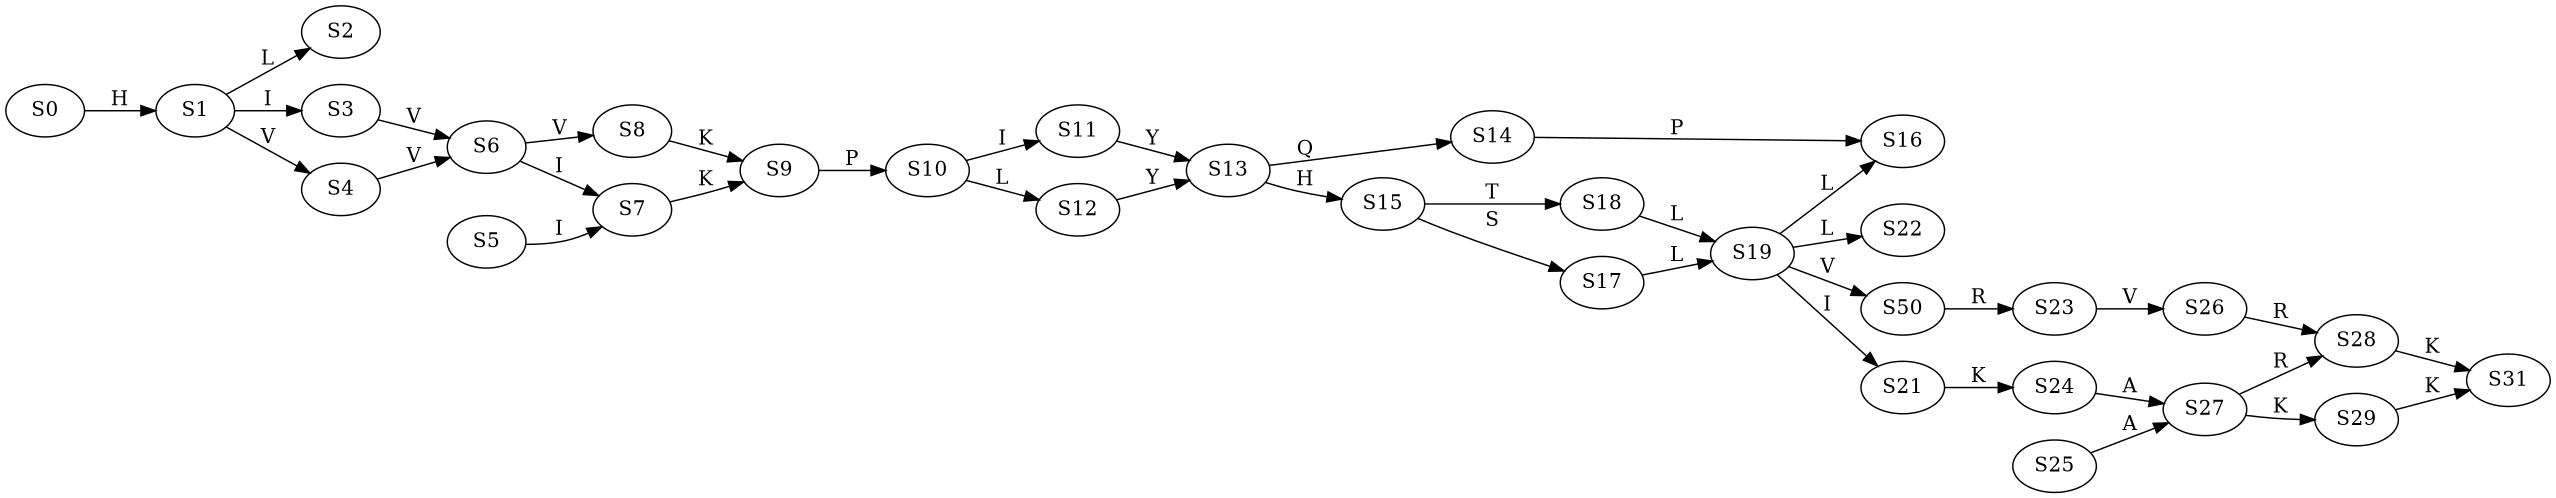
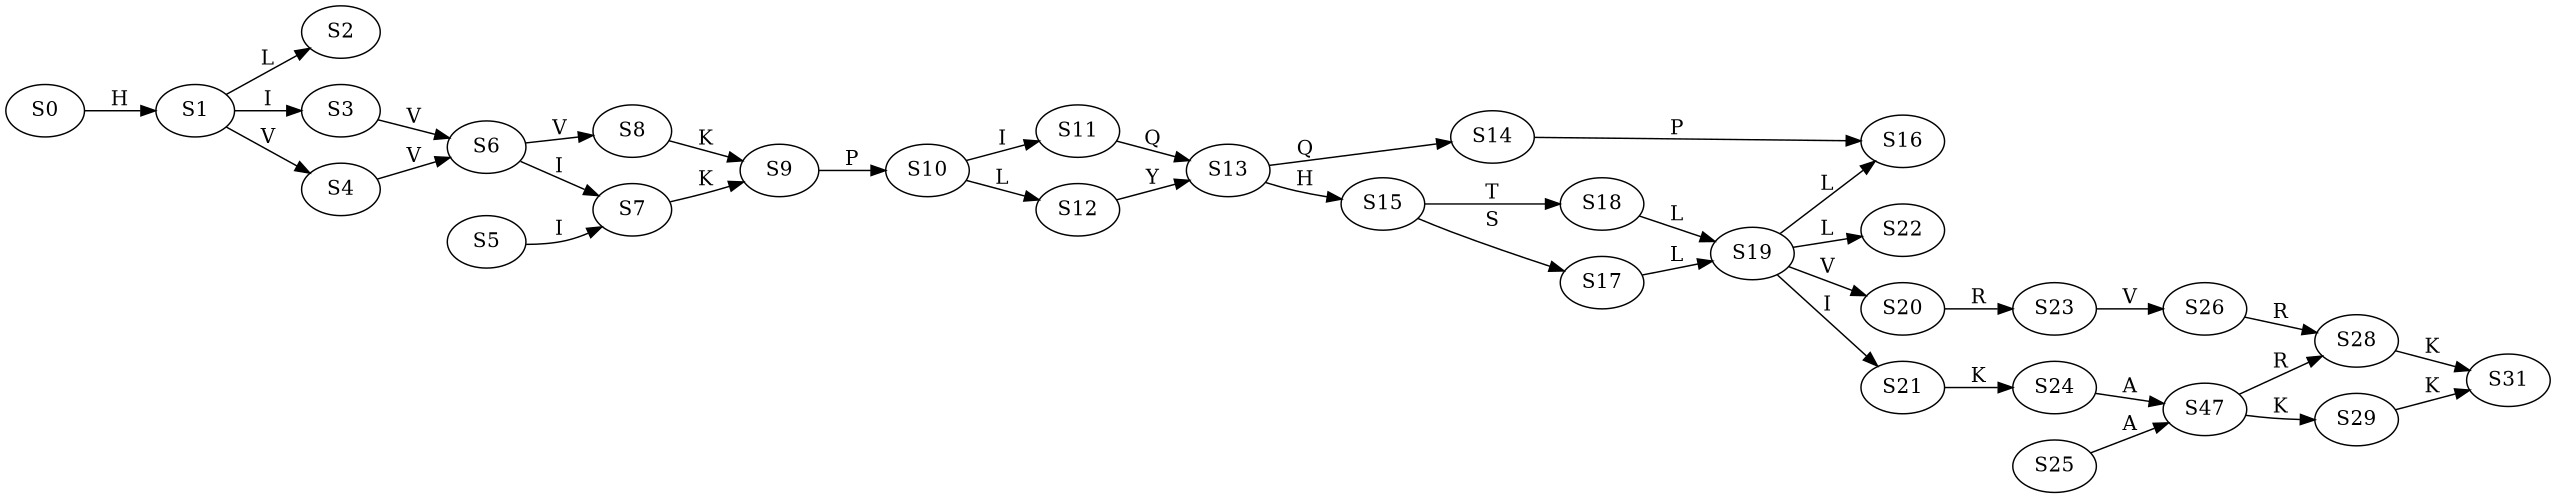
(1153, 139) -> (1153, 139)
(1903, 309) -> (1903, 309)
(2205, 409) -> (2205, 409)
